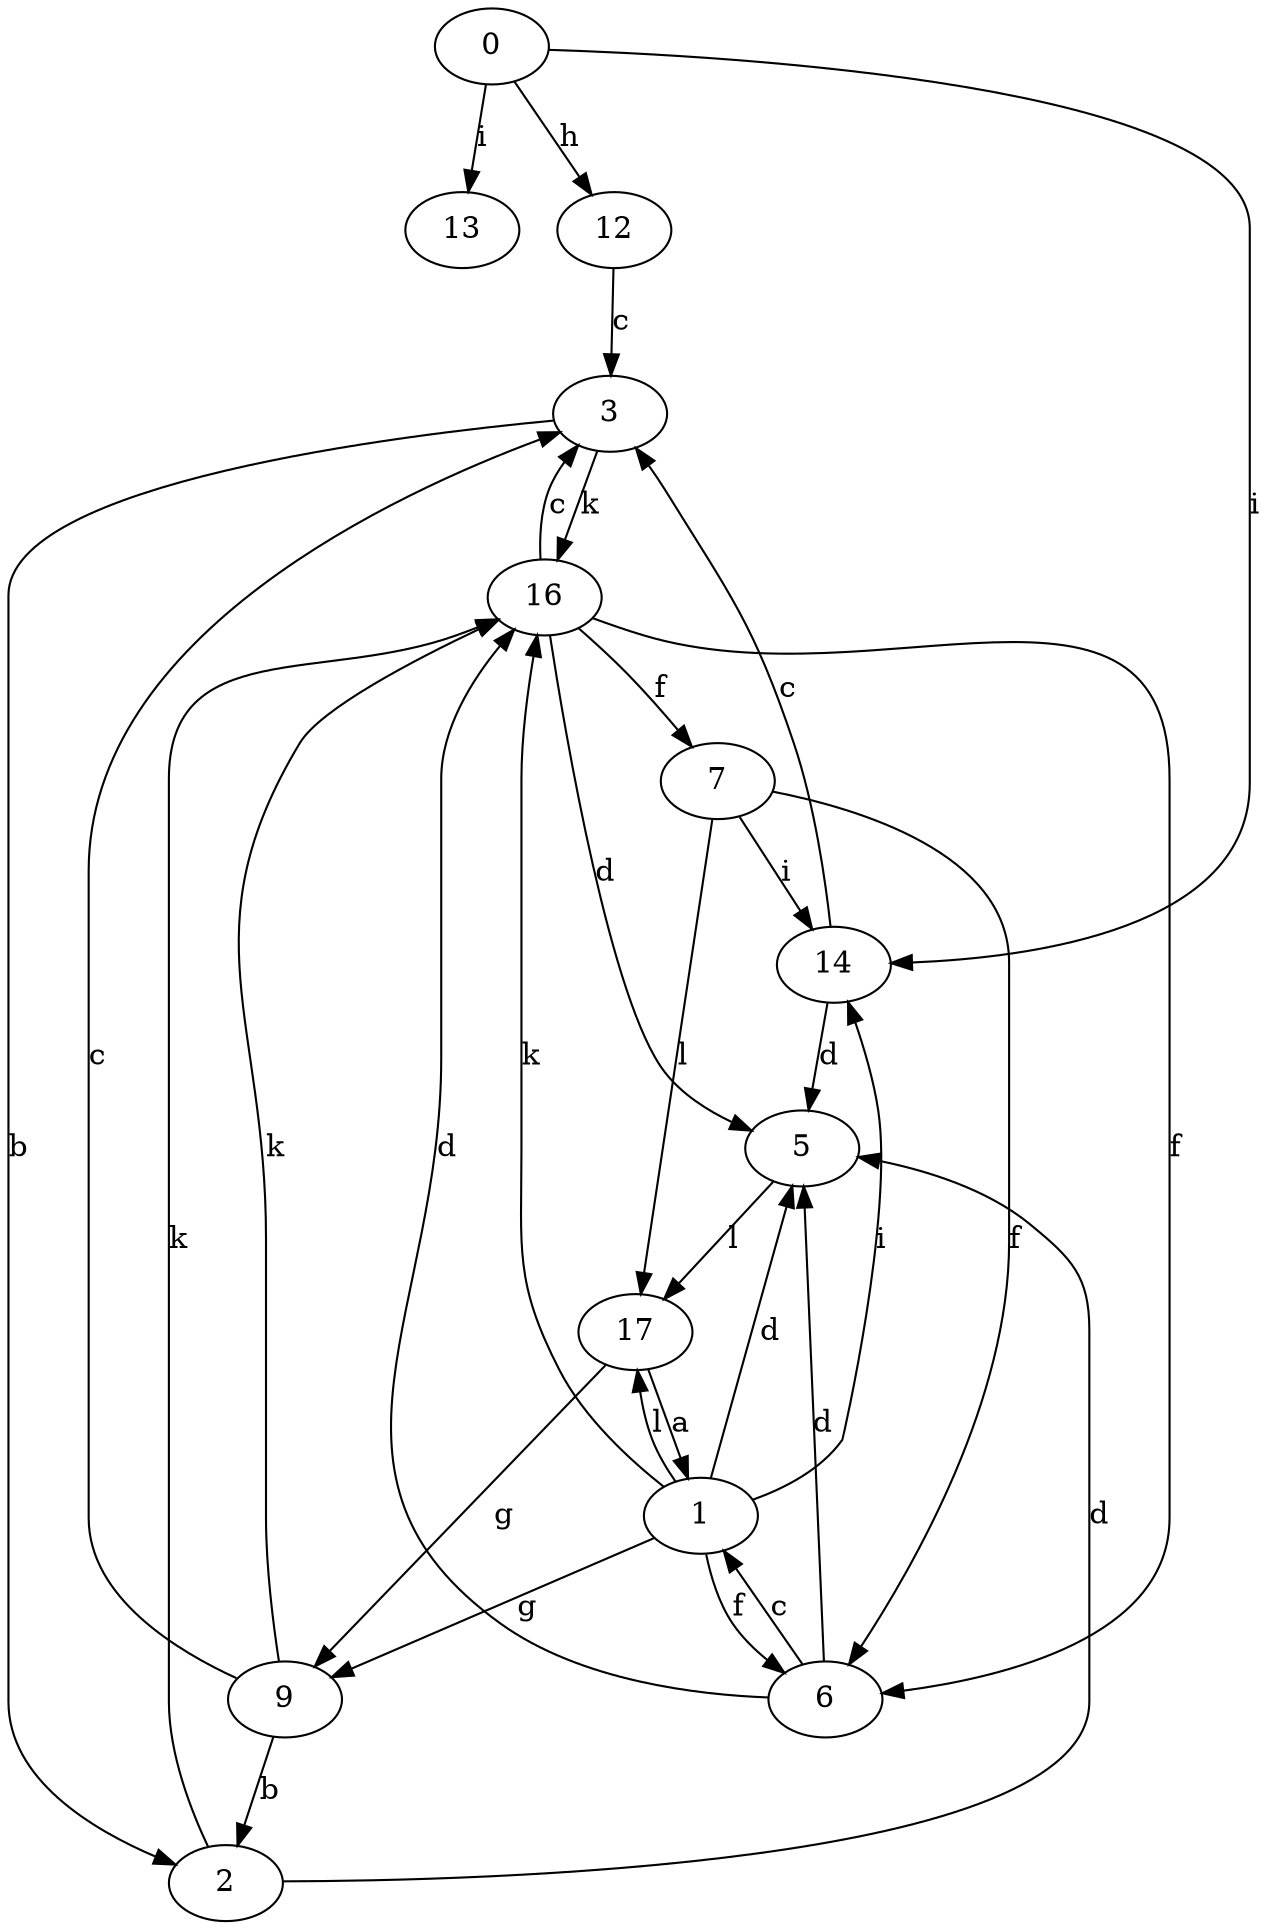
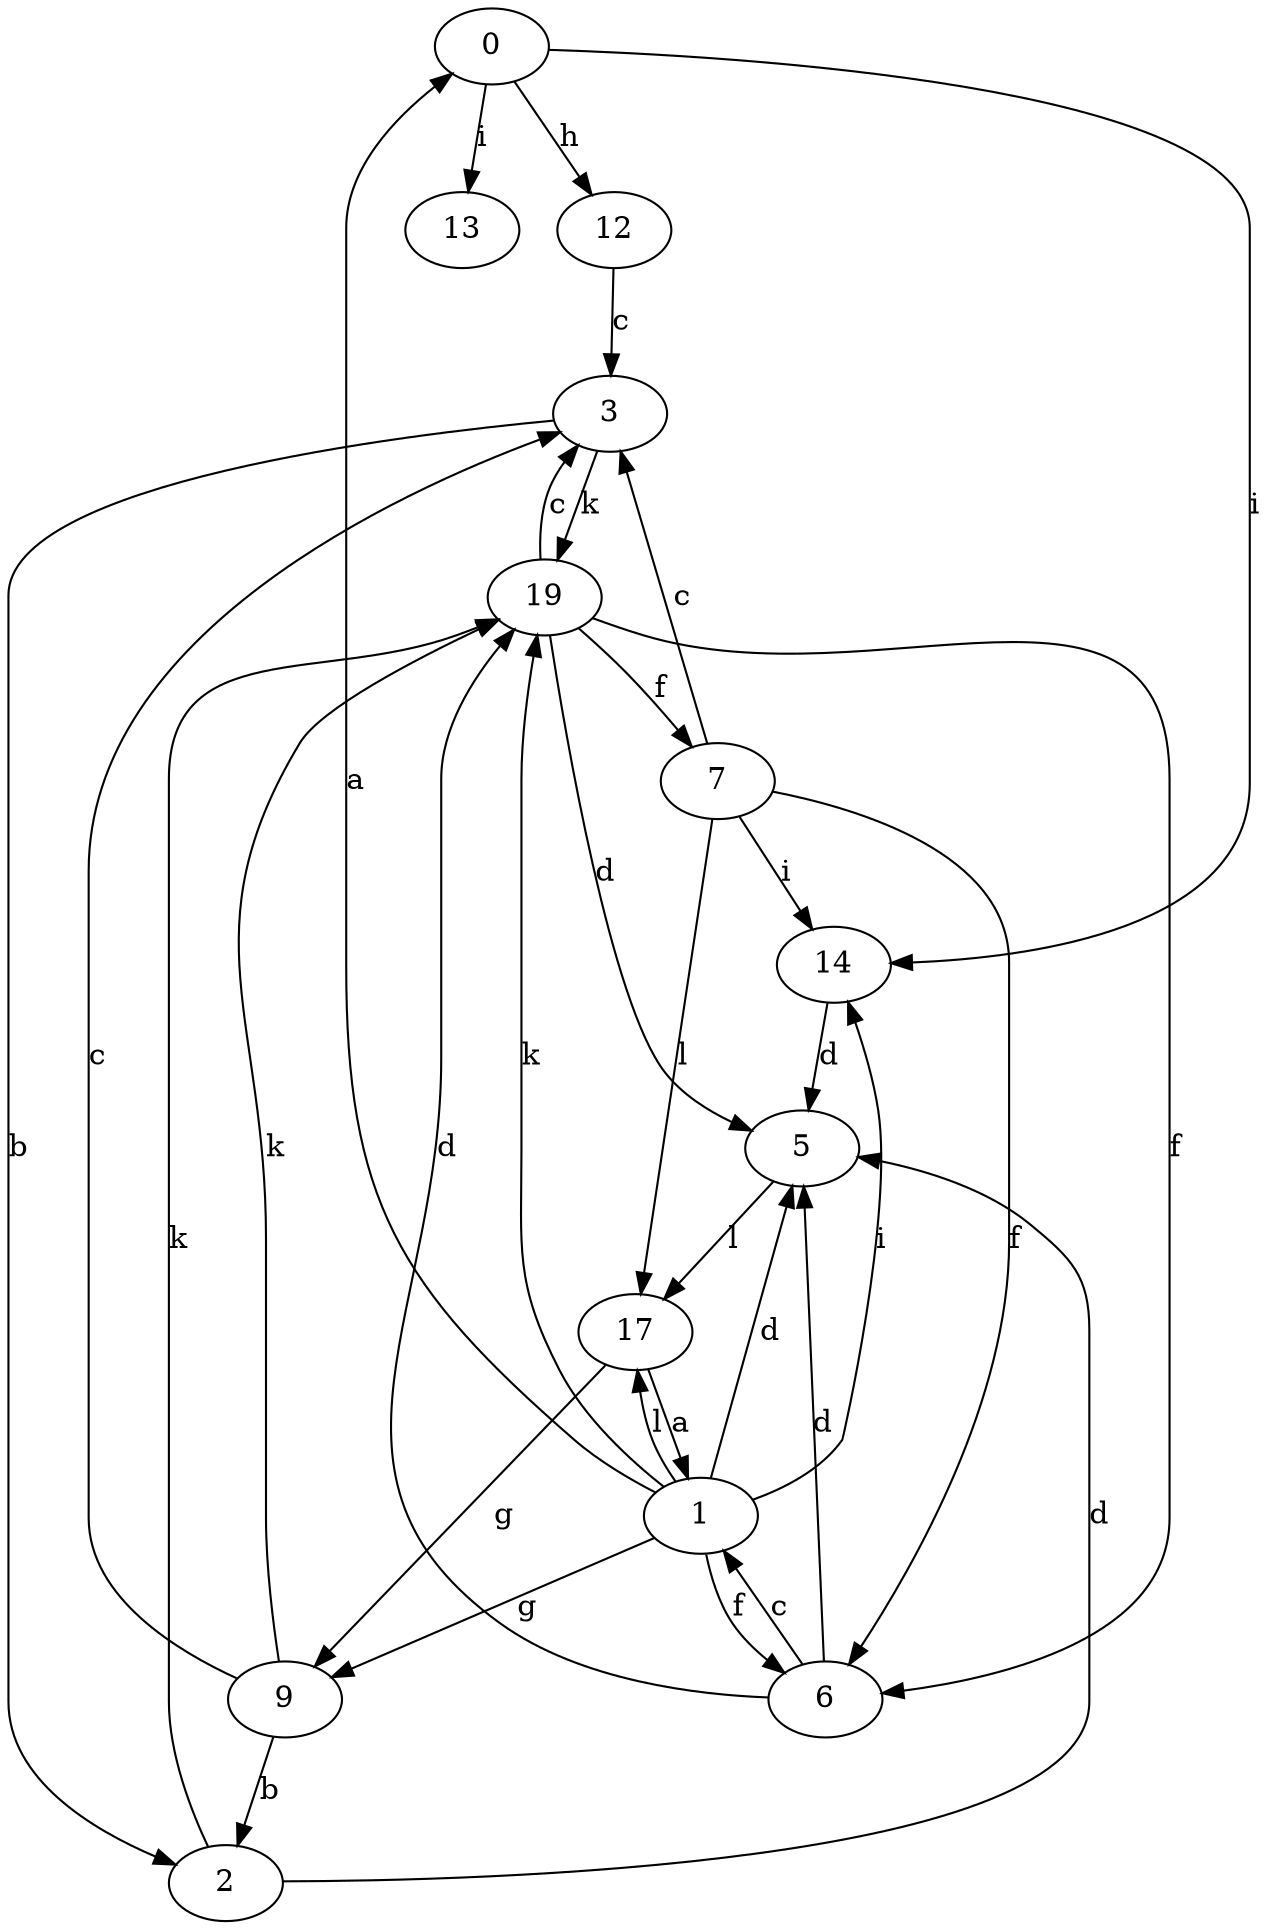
(545, 597) -> (545, 597)
(772, 683) -> (667, 608)
none -> (346, 834)
